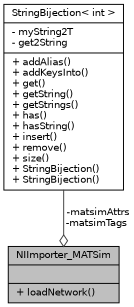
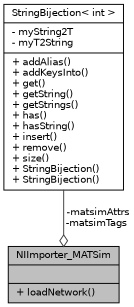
(40, 43) -> (43, 43)
